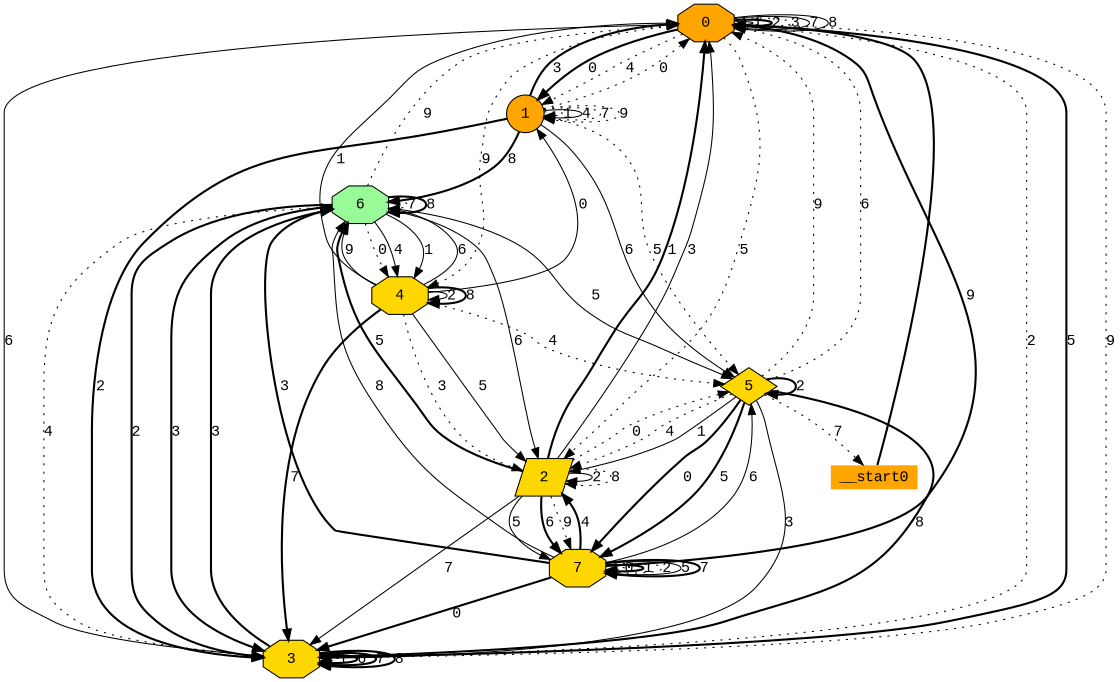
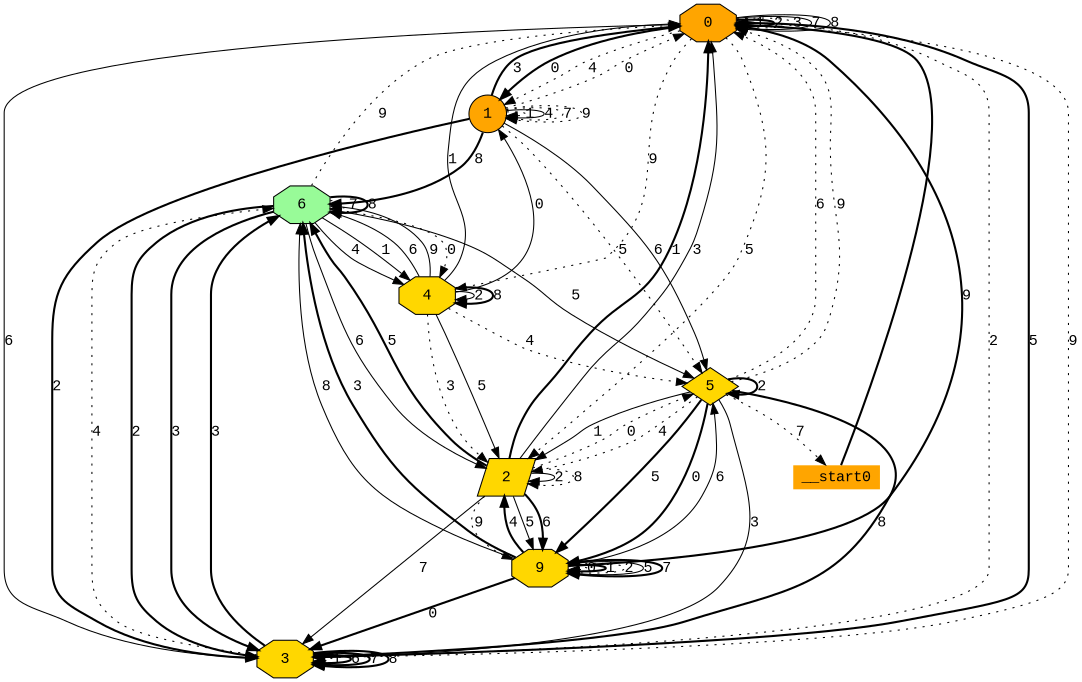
(289, 463) -> none
(578, 568) -> (540, 568)
